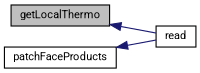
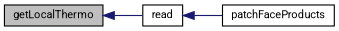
(142, 43) -> (208, 15)
